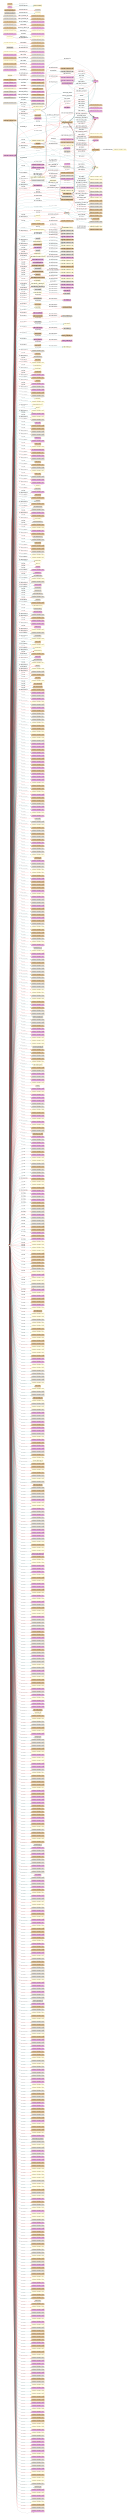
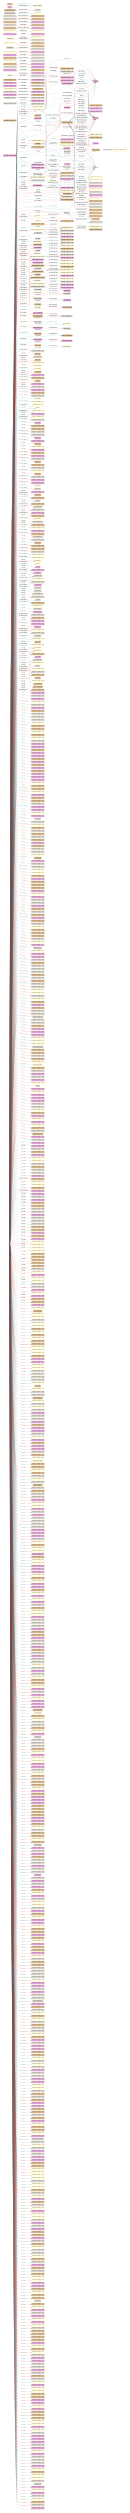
(38, 2346) -> none
